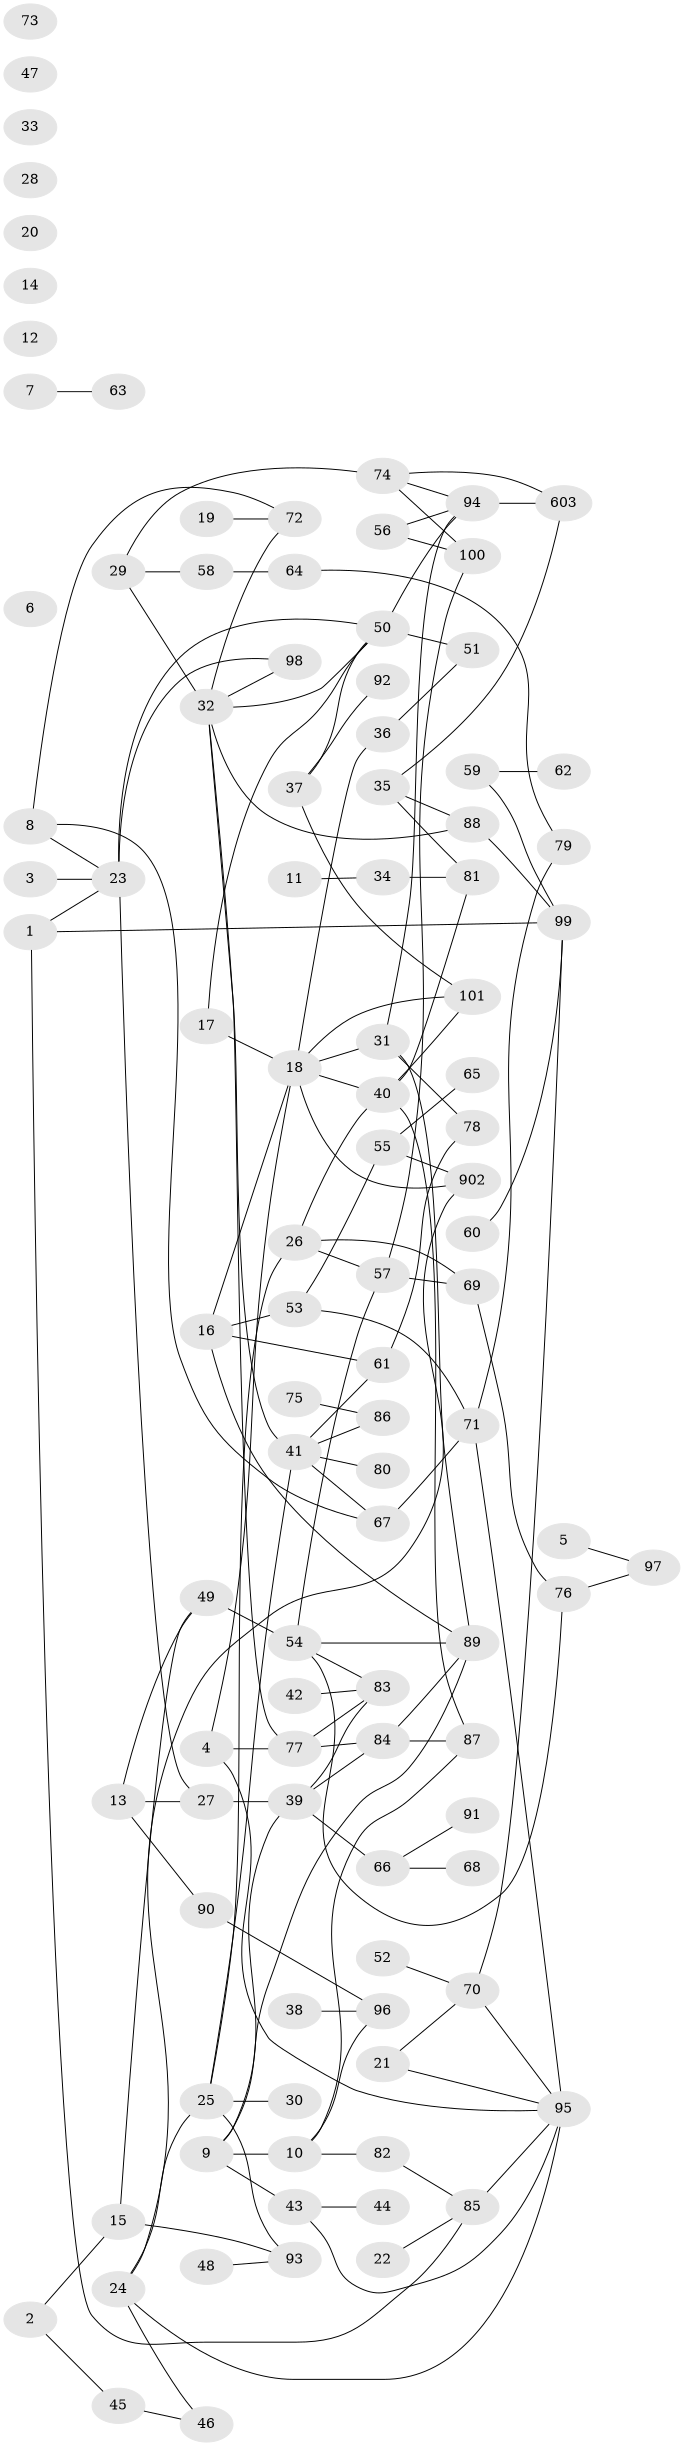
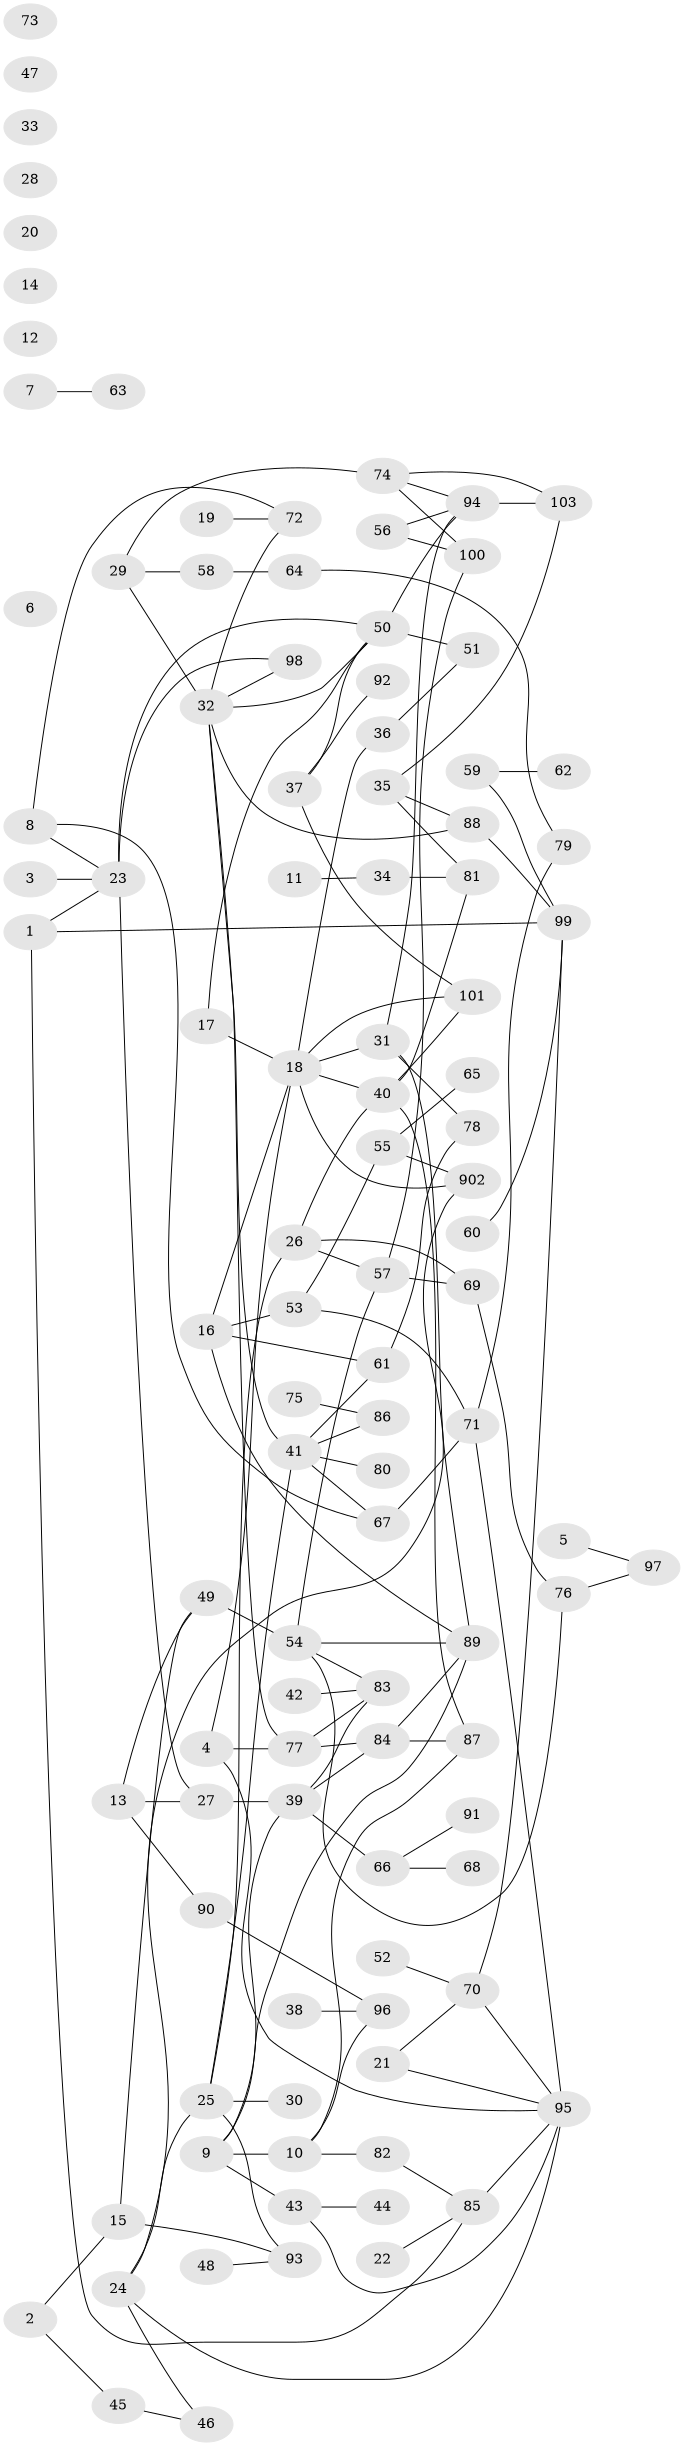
(564, 503) -> (564, 503)
